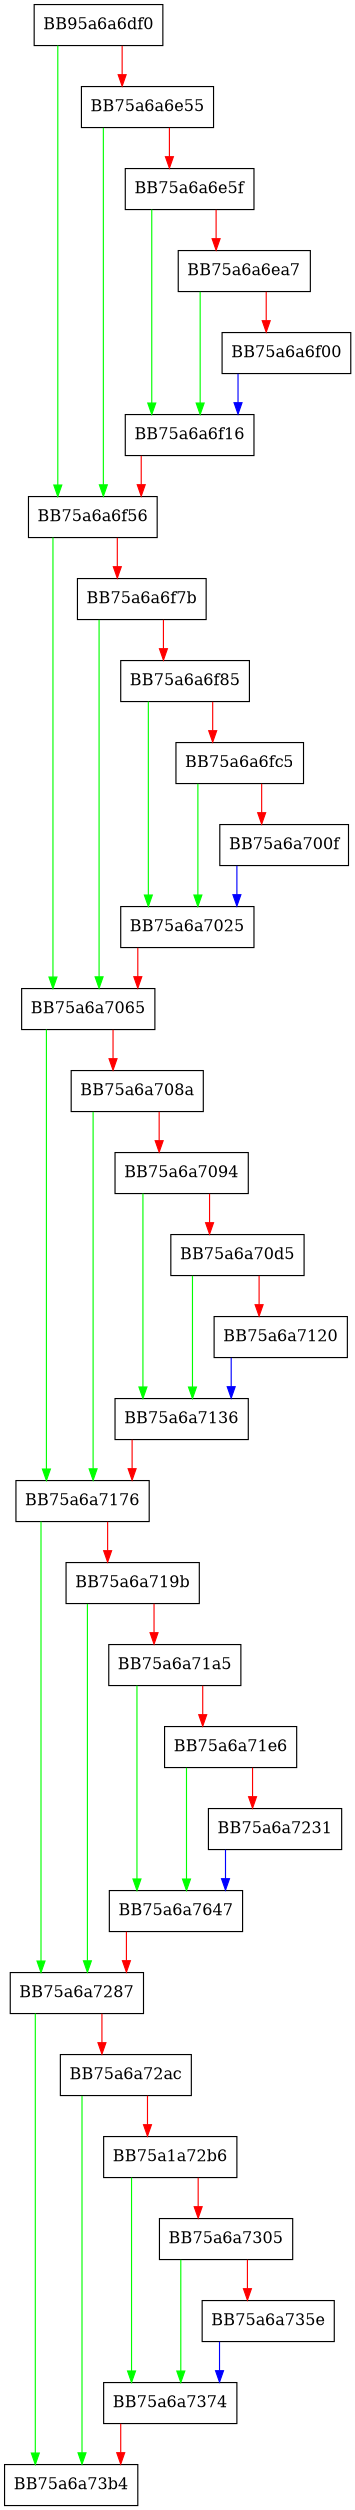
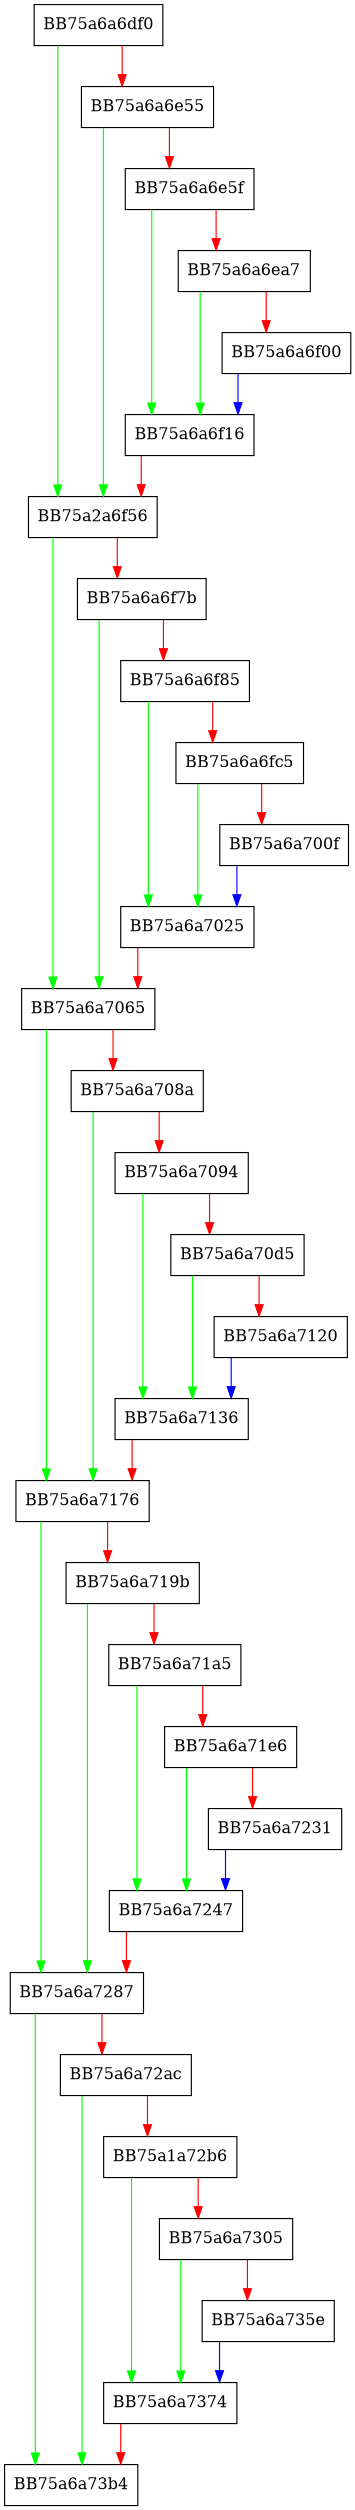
(99, 25) -> (99, 25)
(93, 517) -> (93, 517)
(176, 1911) -> (176, 1911)
